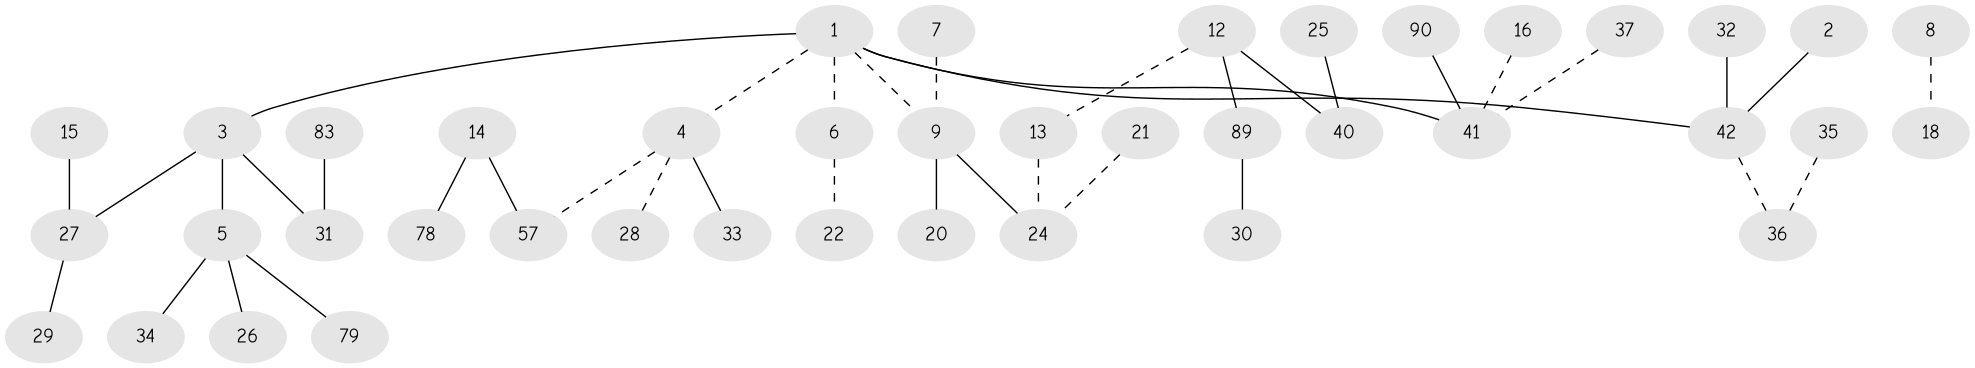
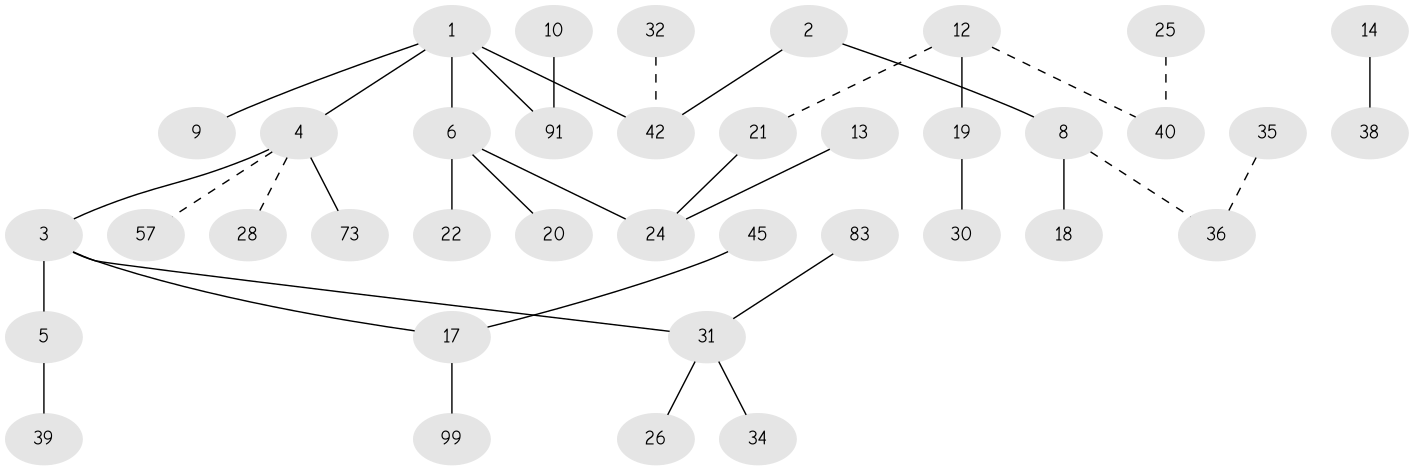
(936, 31) -> none
(1421, 31) -> (554, 31)
(1523, 31) -> none
(1625, 31) -> none
(521, 57) -> (171, 184)
none -> (939, 79)
(1134, 79) -> (860, 82)
(758, 82) -> (375, 82)
(834, 82) -> (452, 82)
(885, 82) -> (322, 79)
(1281, 82) -> (1064, 82)
(1332, 82) -> (1166, 82)
(1727, 82) -> (656, 82)
(1931, 82) -> (1064, 184)
(69, 133) -> (758, 235)
(1242, 133) -> (962, 133)
(1472, 133) -> (554, 133)
(503, 184) -> none
(834, 184) -> (452, 184)
(936, 184) -> (503, 184)
(987, 184) -> (554, 184)
(1038, 184) -> (758, 184)
(1090, 184) -> (707, 184)
(1752, 184) -> (1141, 184)
(69, 235) -> (452, 337)
(426, 235) -> (1370, 133)
(732, 235) -> (350, 235)
(184, 286) -> (732, 388)
(235, 286) -> (681, 388)
(44, 337) -> (452, 439)
(350, 337) -> (44, 439)
